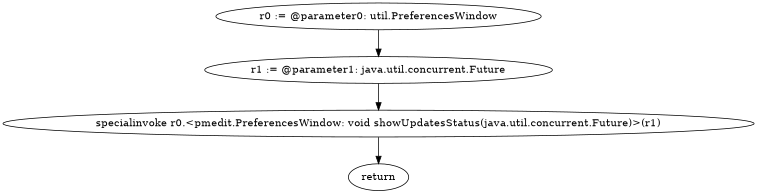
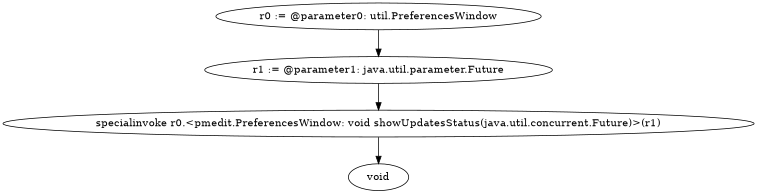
(379, 70) -> (379, 70)
(379, 177) -> (379, 177)
